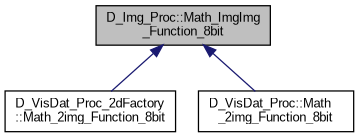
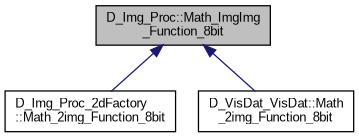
(90, 111) -> (90, 111)
(276, 111) -> (276, 111)
